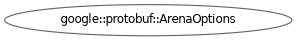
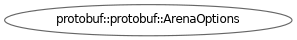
(148, 20) -> (148, 20)
